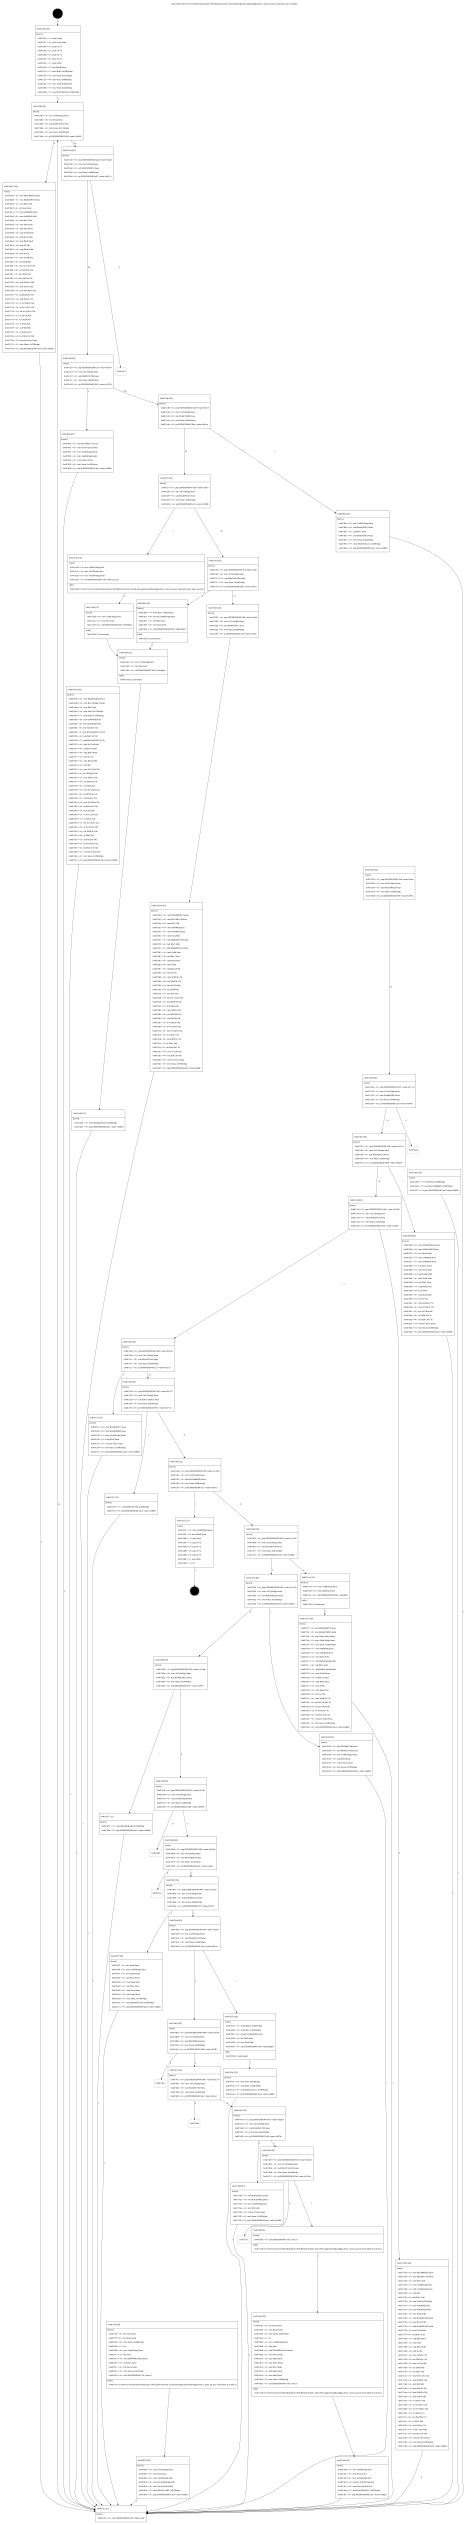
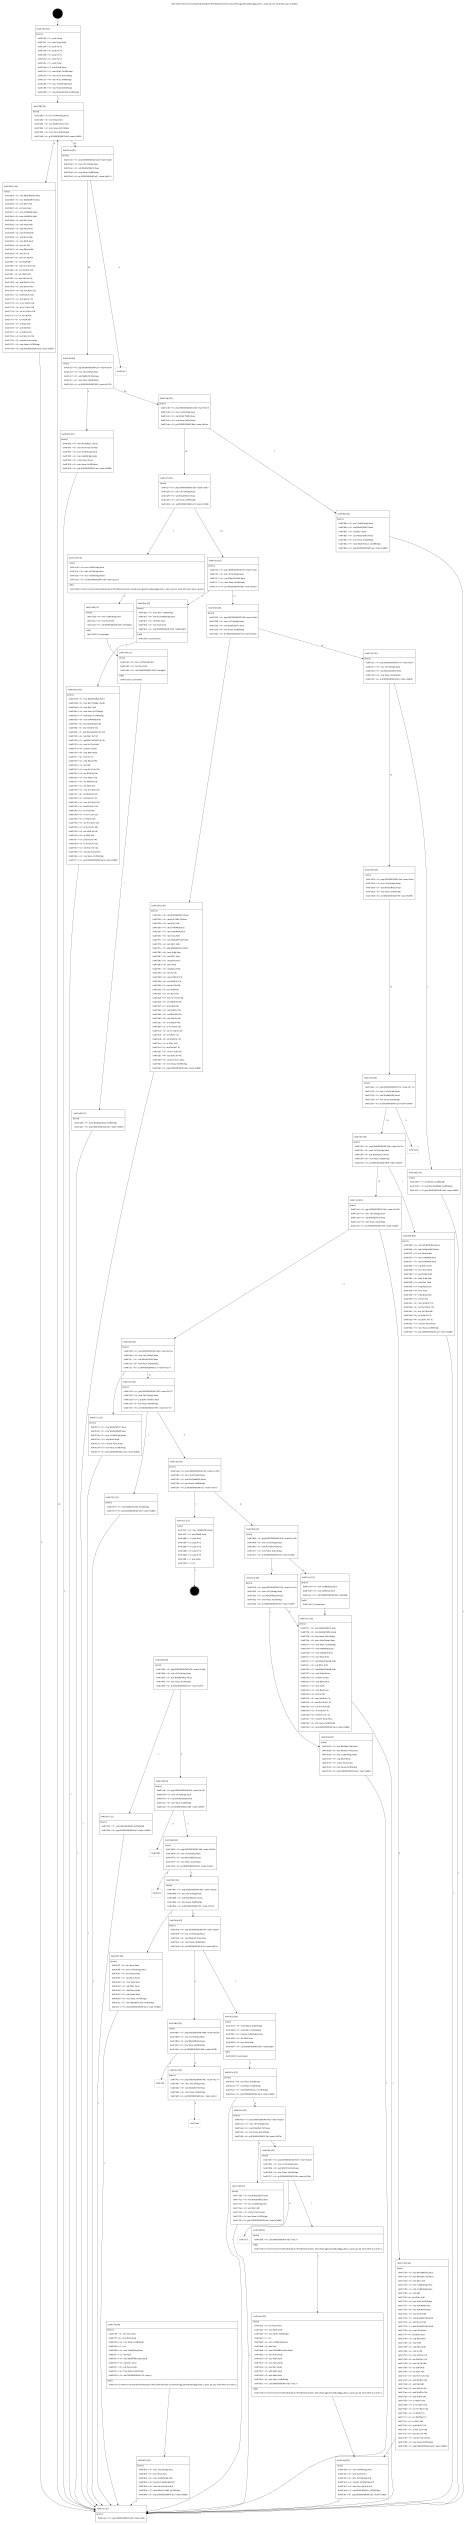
(152, 645) -> (111, 657)
none -> (389, 666)
(226, 1632) -> (292, 1616)
(226, 2103) -> (254, 2102)
(302, 2510) -> (391, 2447)
